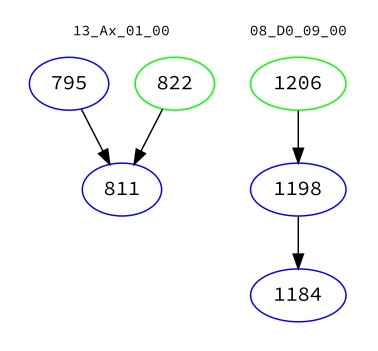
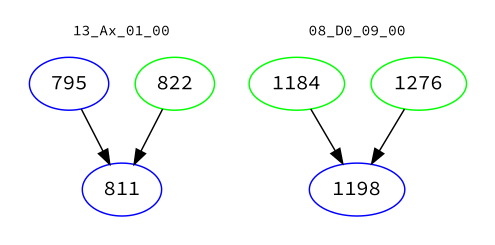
(298, 84) -> (419, 84)
(298, 235) -> (323, 130)
(298, 295) -> (297, 84)
